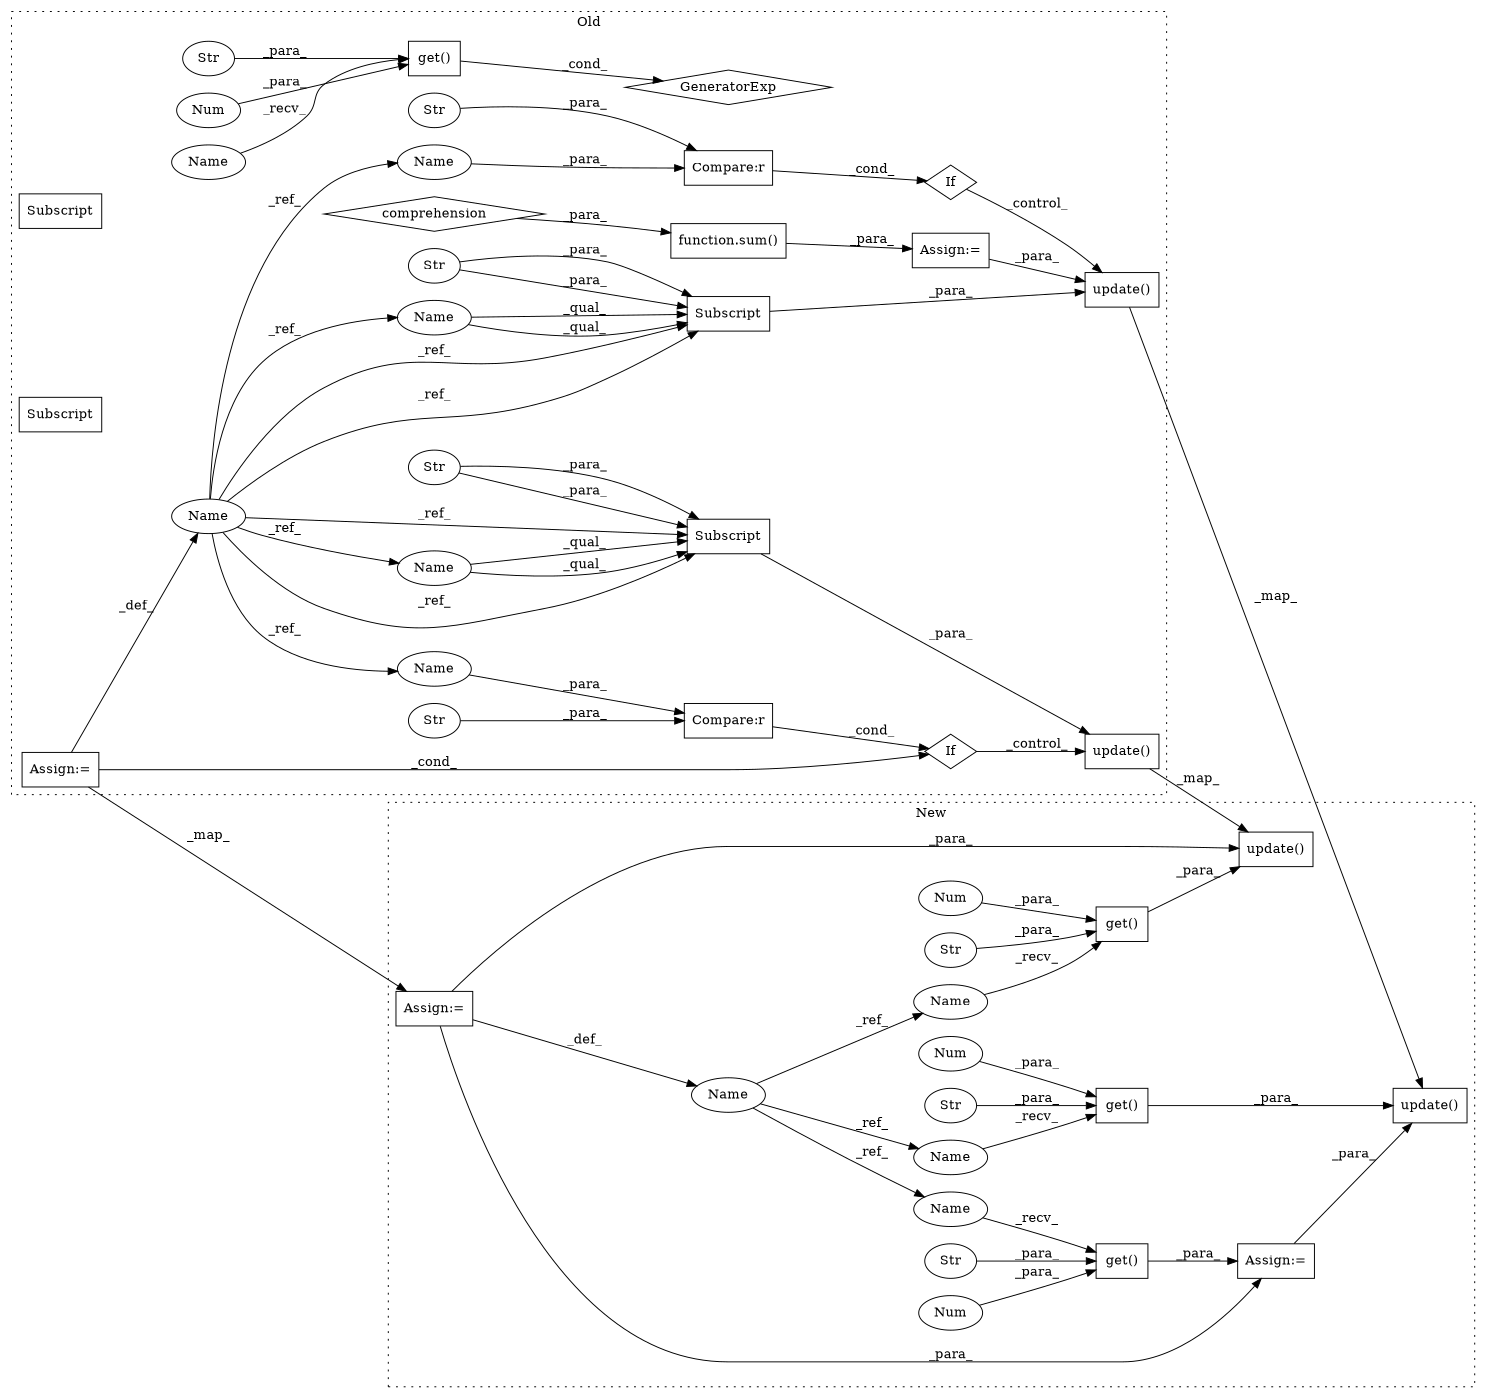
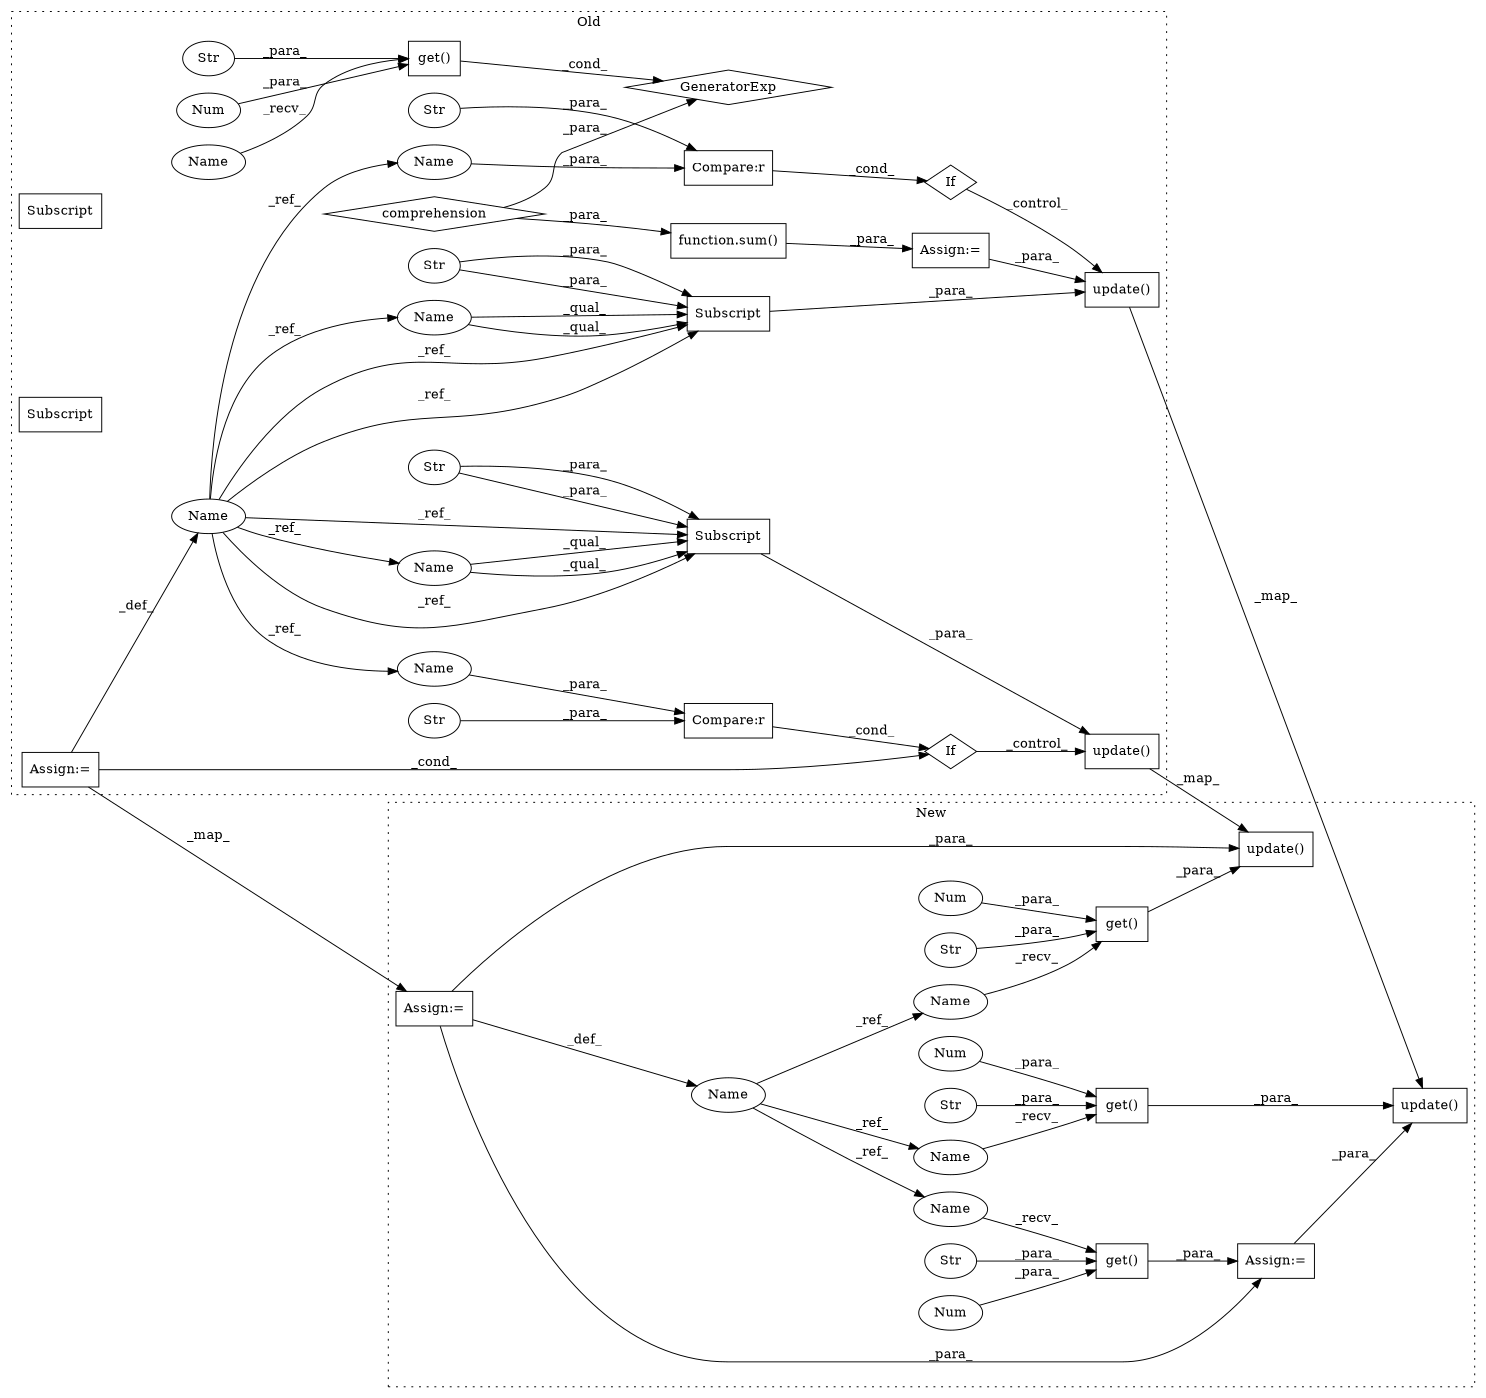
none -> (585, 144)
